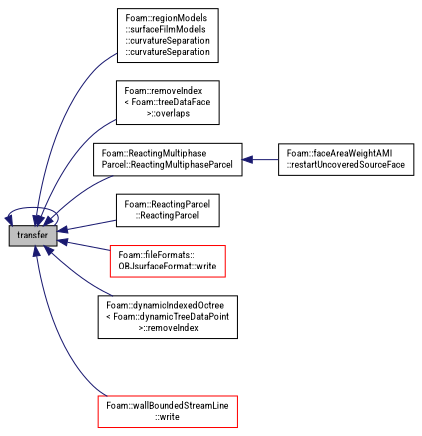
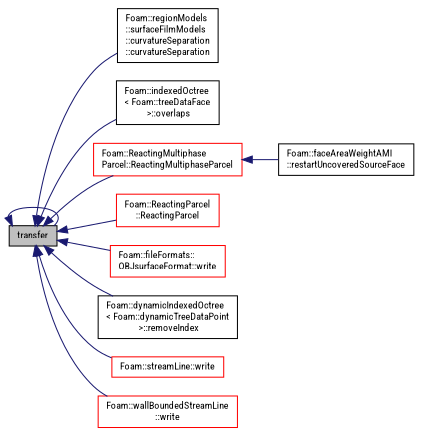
(168, 103) -> (168, 103)
(168, 160) -> (168, 160)
(168, 210) -> (168, 210)
none -> (168, 367)
